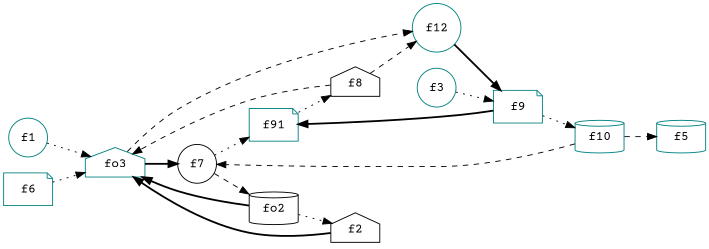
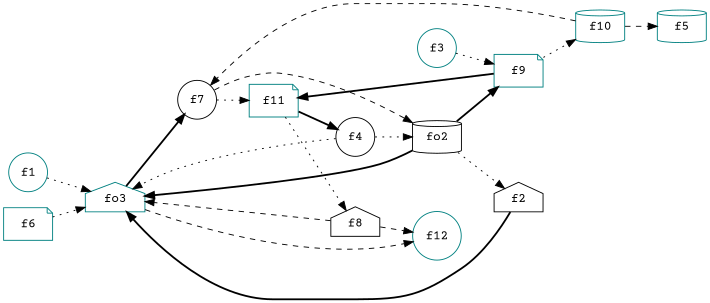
(474, 64) -> (474, 107)
(274, 125) -> (274, 101)
none -> (355, 137)
